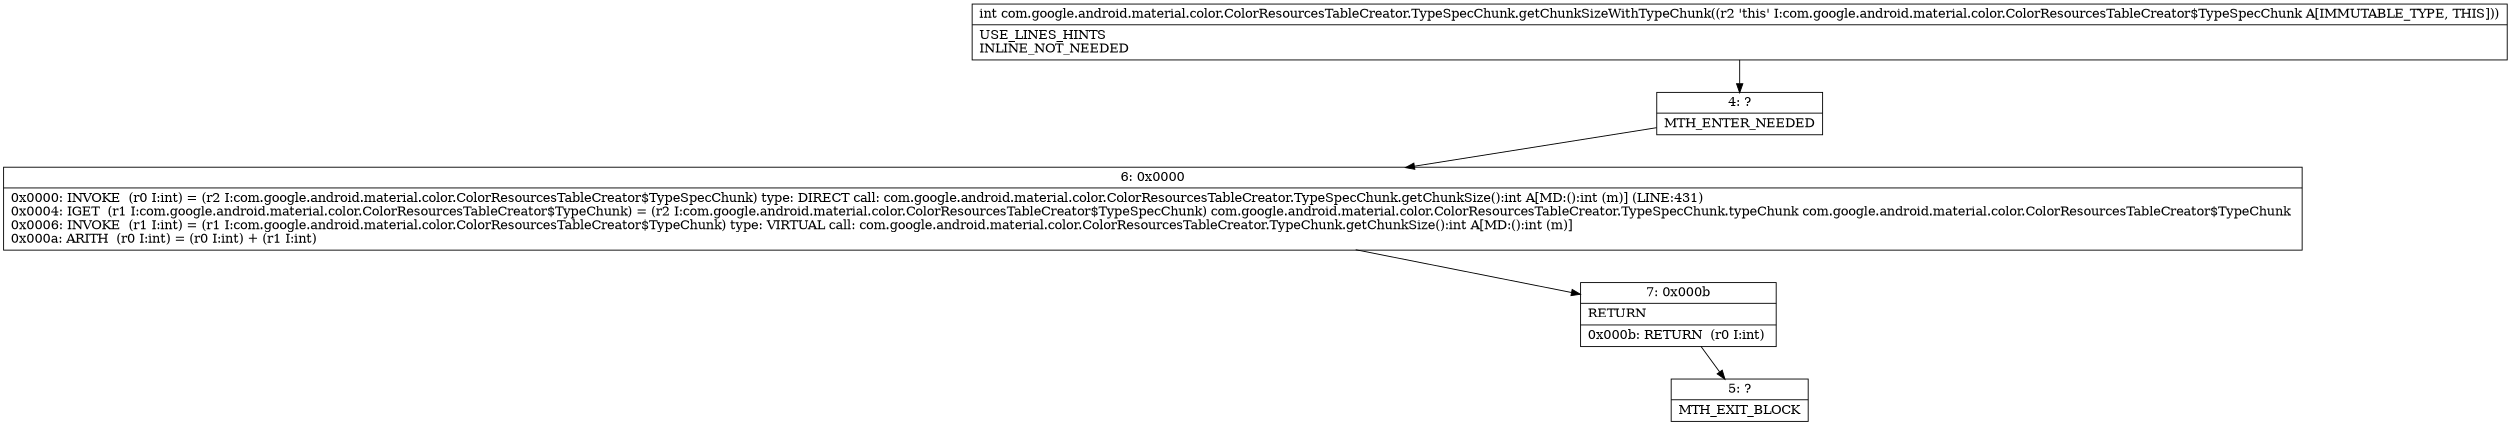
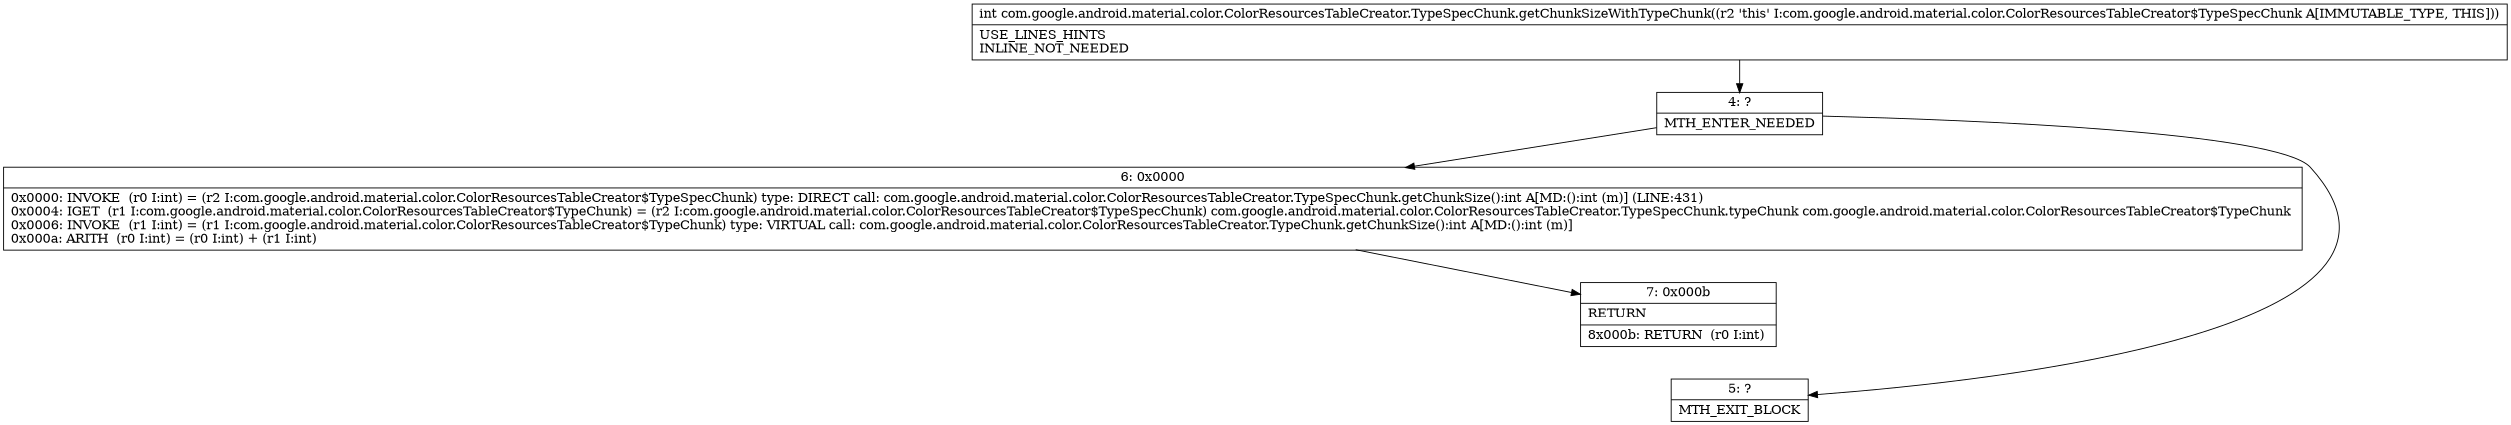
(1678, 335) -> (1678, 335)
(1710, 359) -> (2335, 232)
